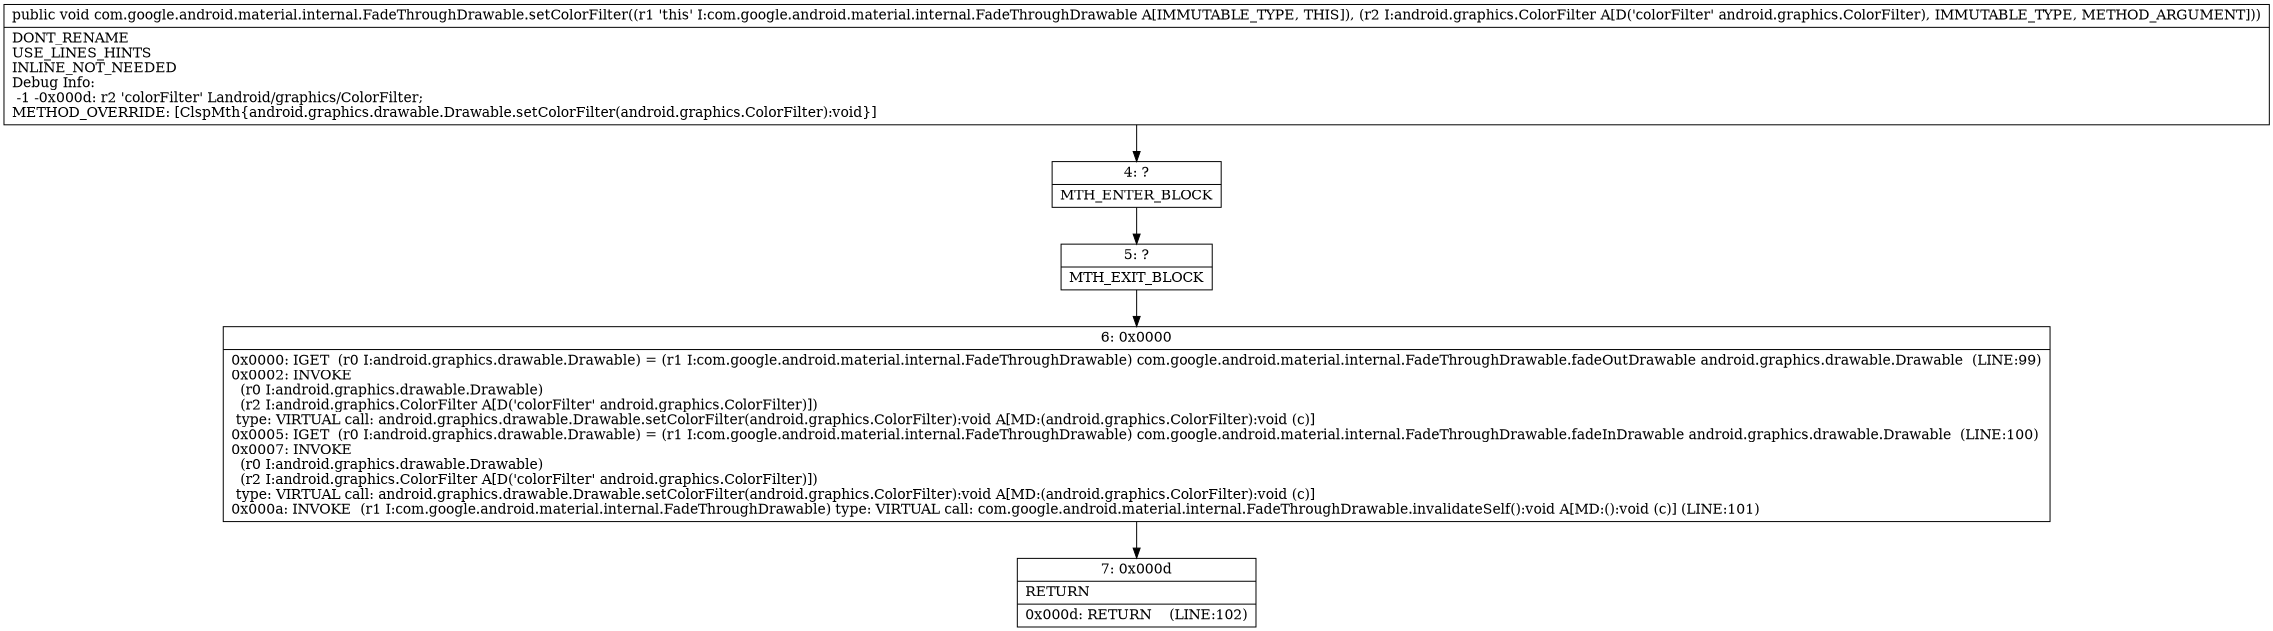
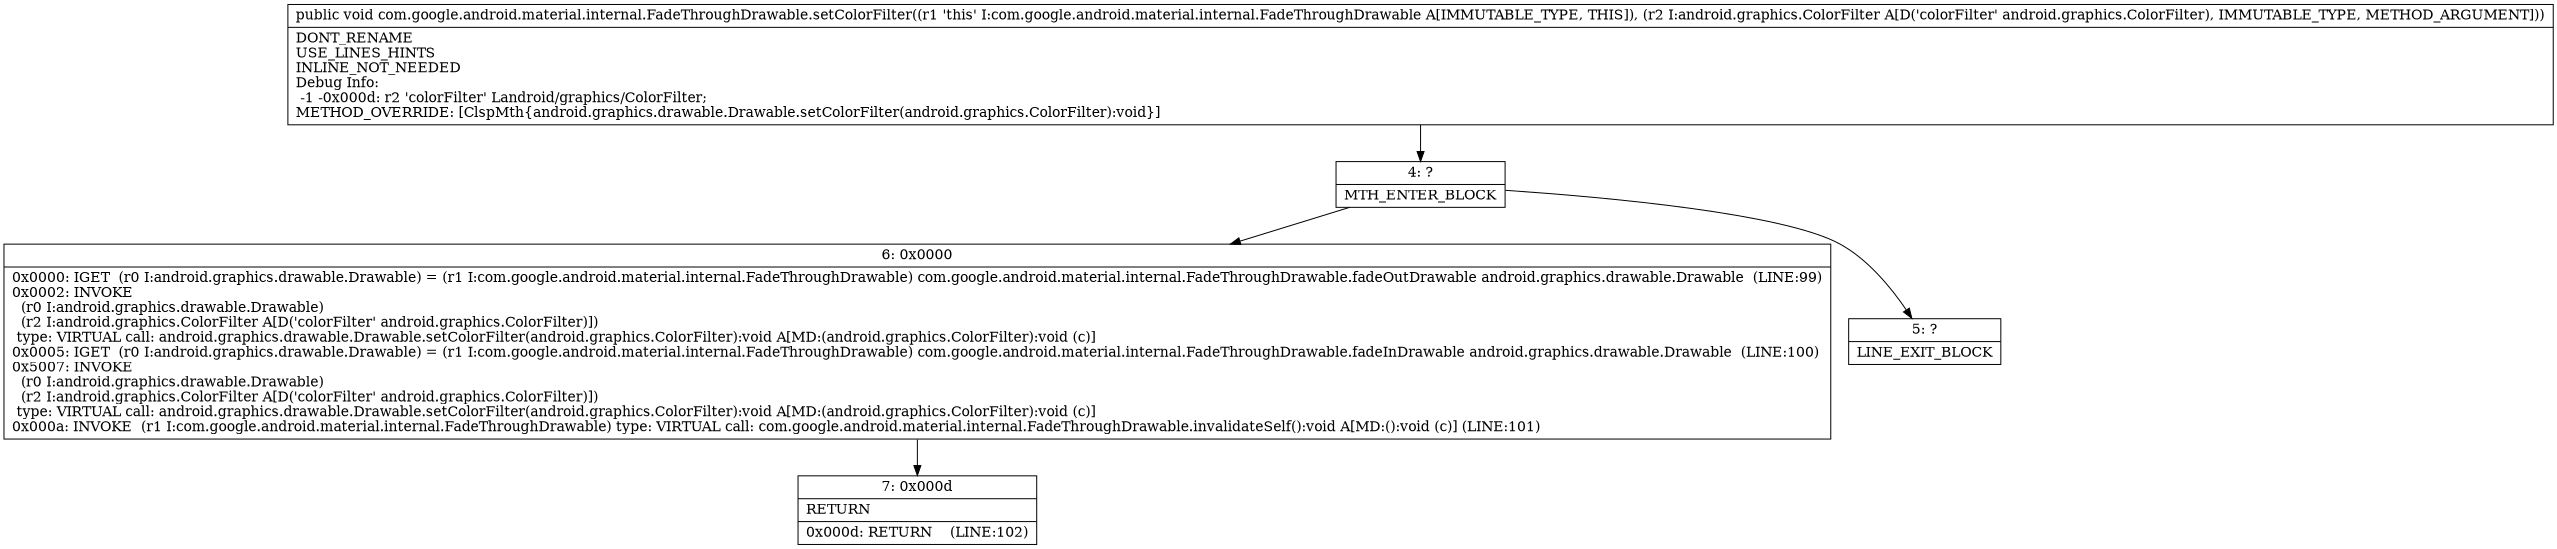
(1137, 278) -> (1925, 353)
(1137, 303) -> (1295, 224)
(296, 450) -> (77, 367)
